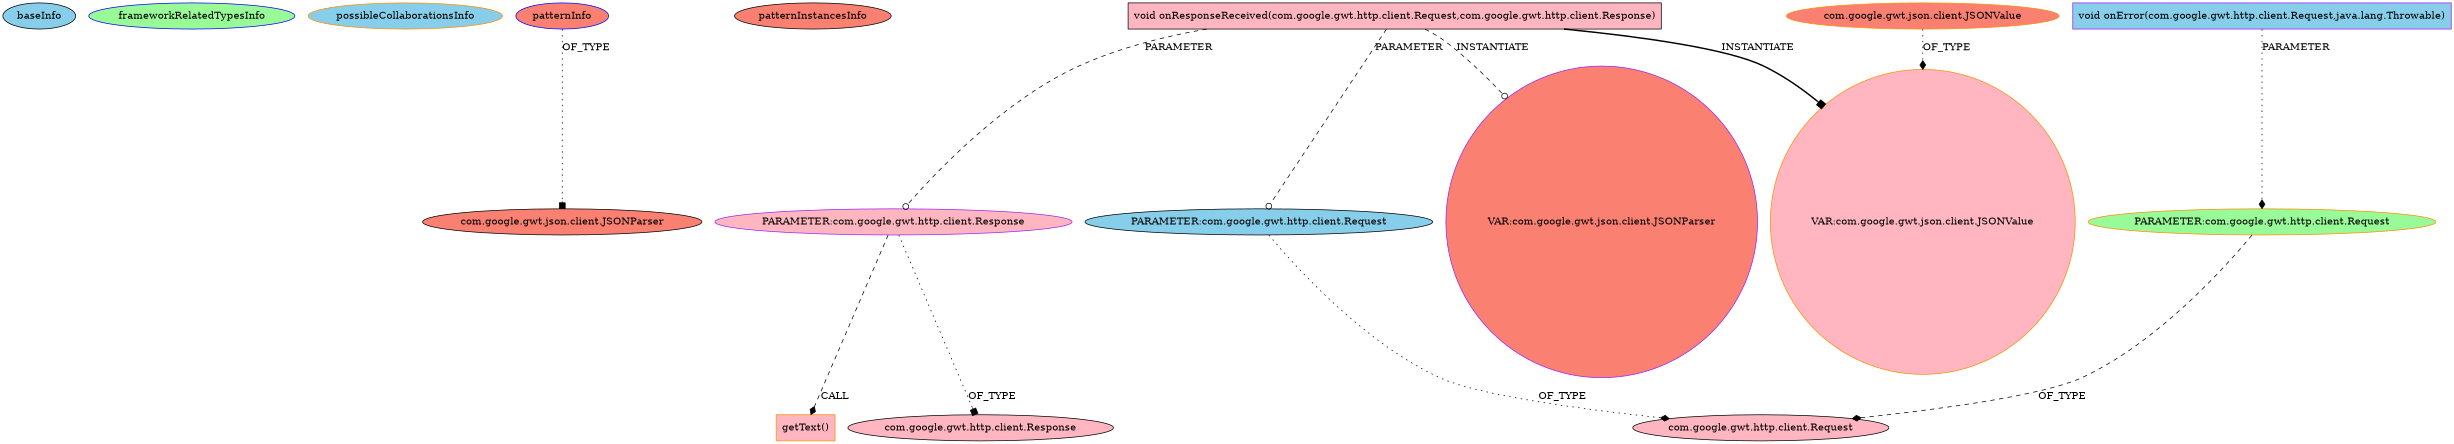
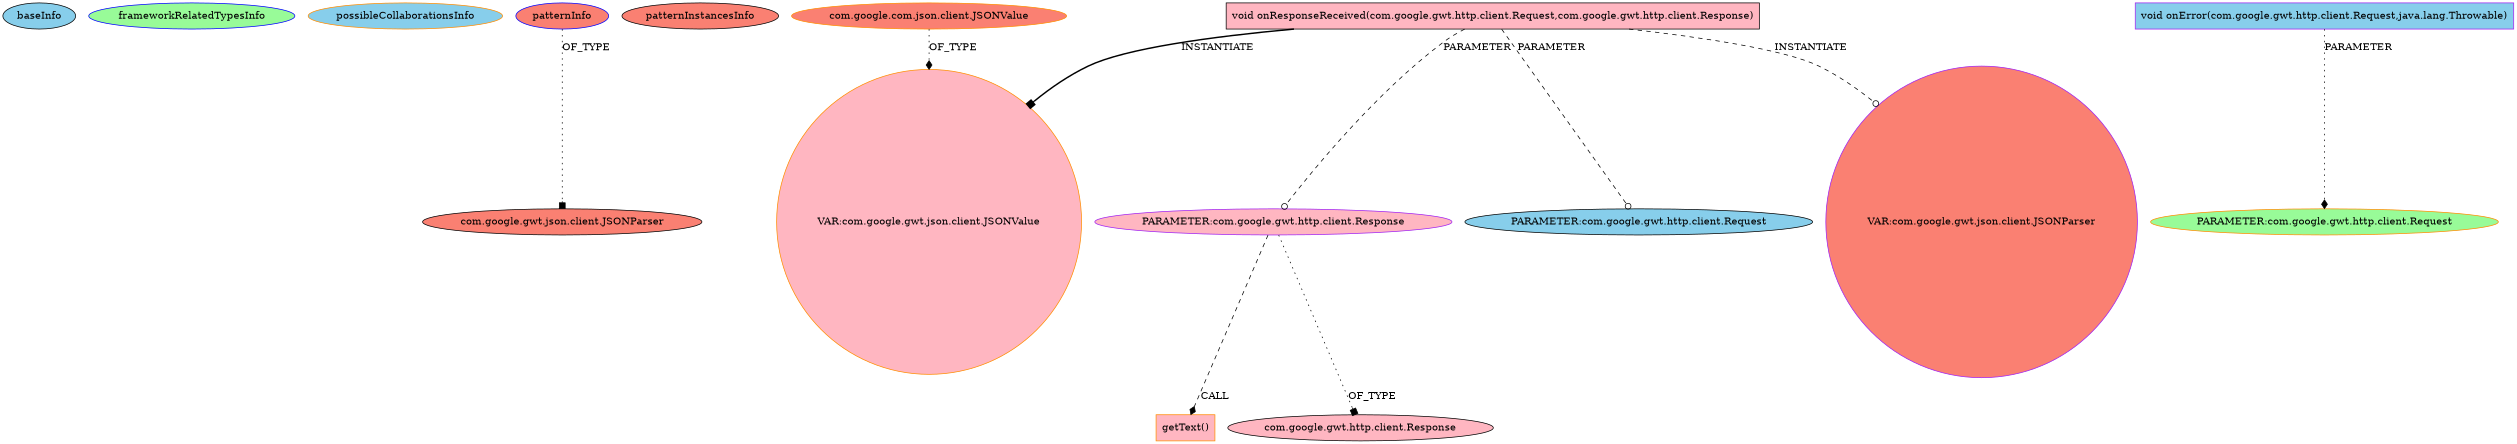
(1923, 16) -> (929, 16)
(1761, 428) -> none
